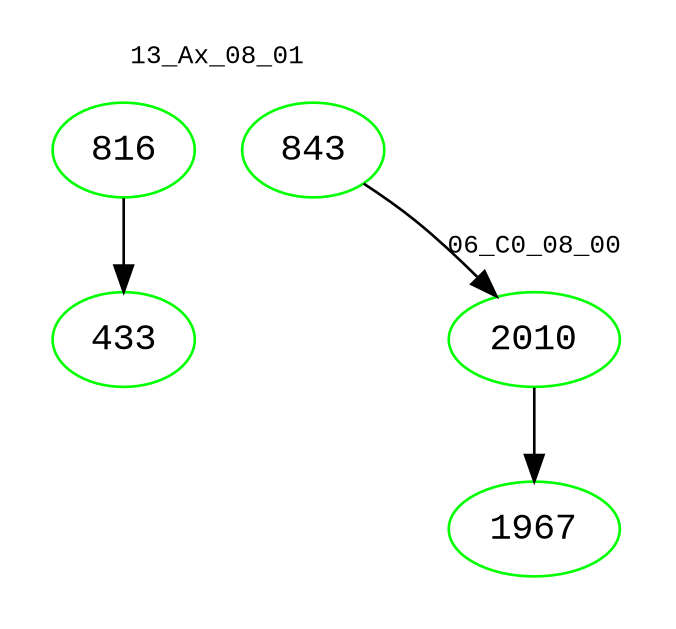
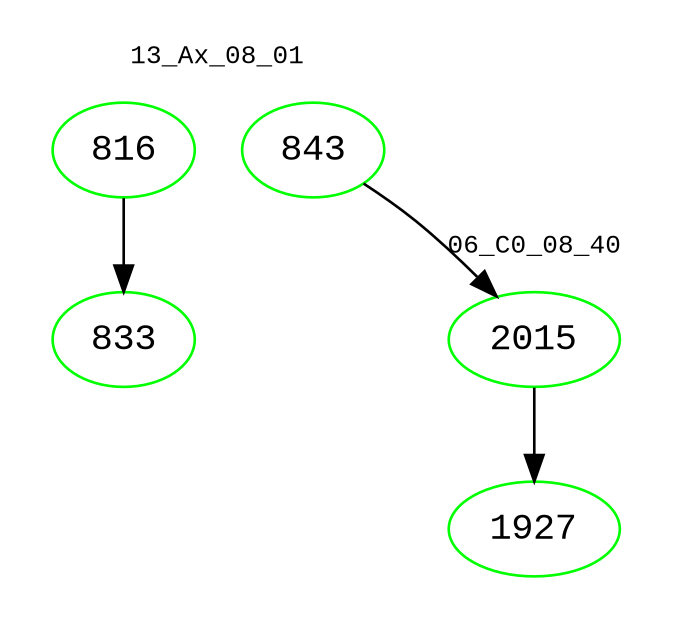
(536, 246) -> (536, 246)
(124, 340) -> (124, 340)
(534, 340) -> (534, 340)
(534, 529) -> (534, 529)
